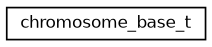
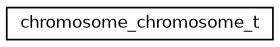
(106, 24) -> (140, 24)
